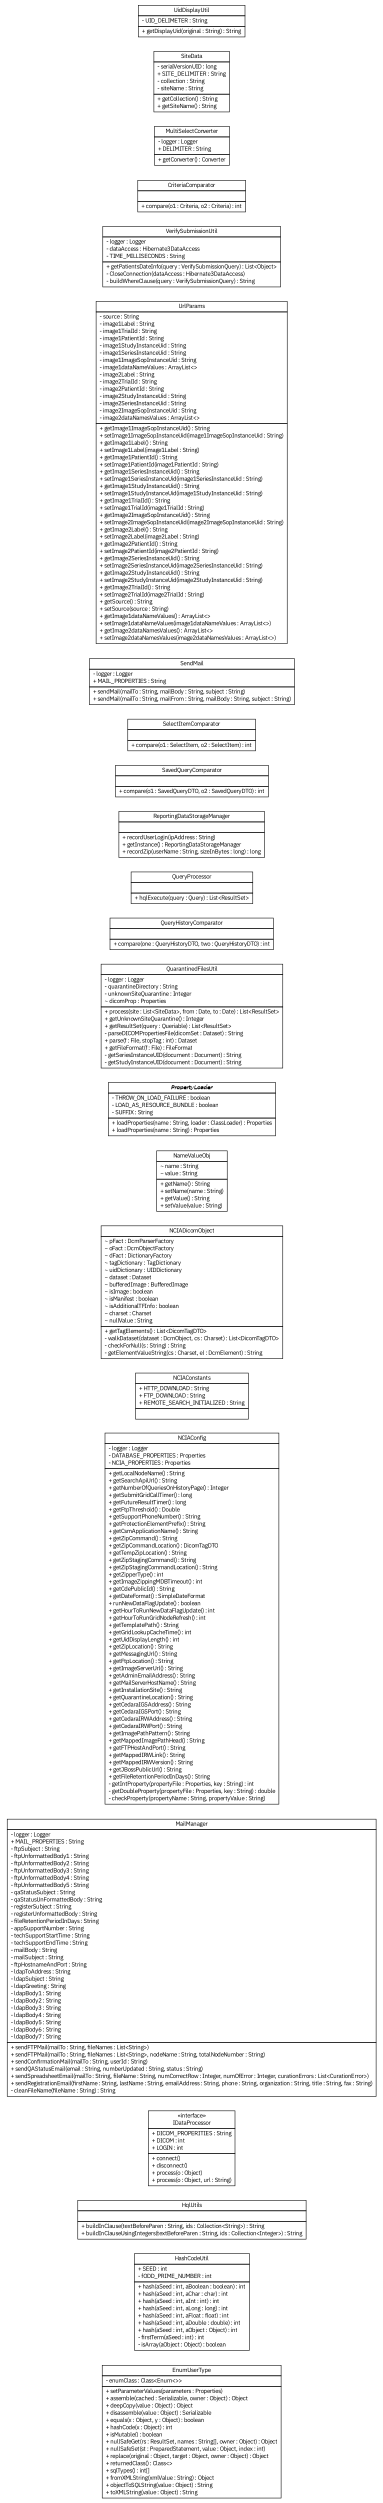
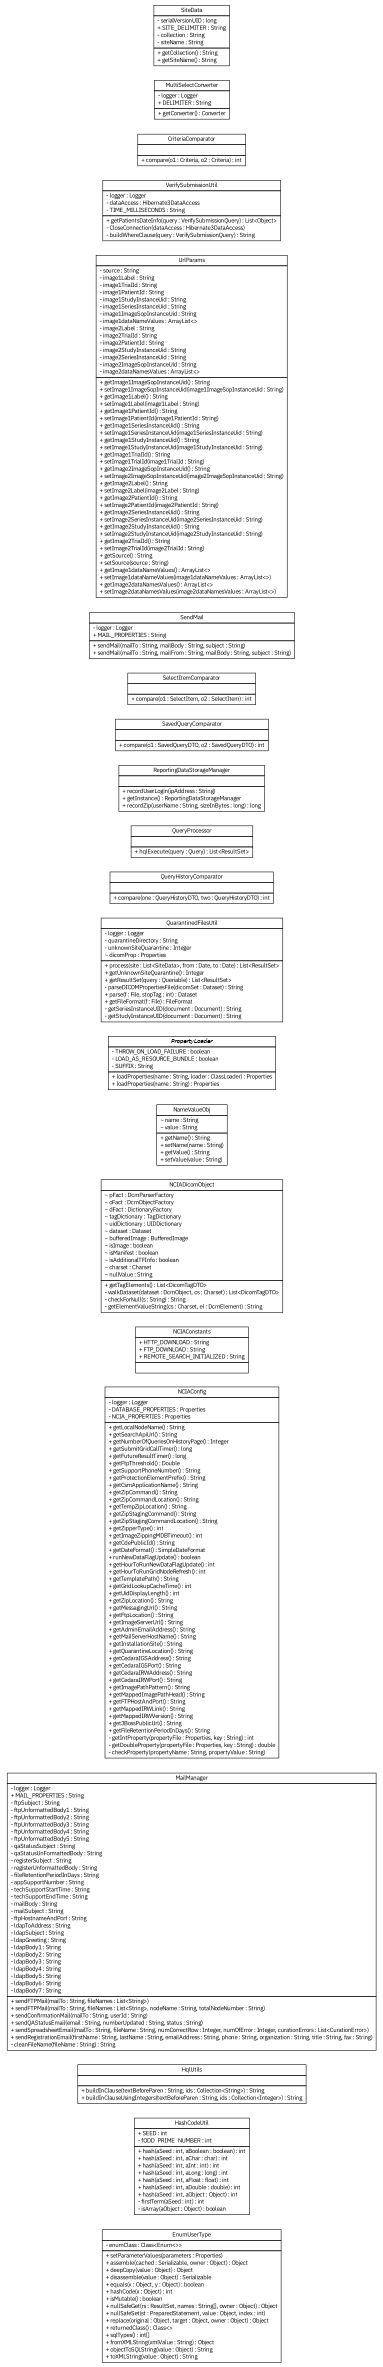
(192, 21) -> none
(163, 1546) -> (154, 1500)
(192, 2148) -> none
